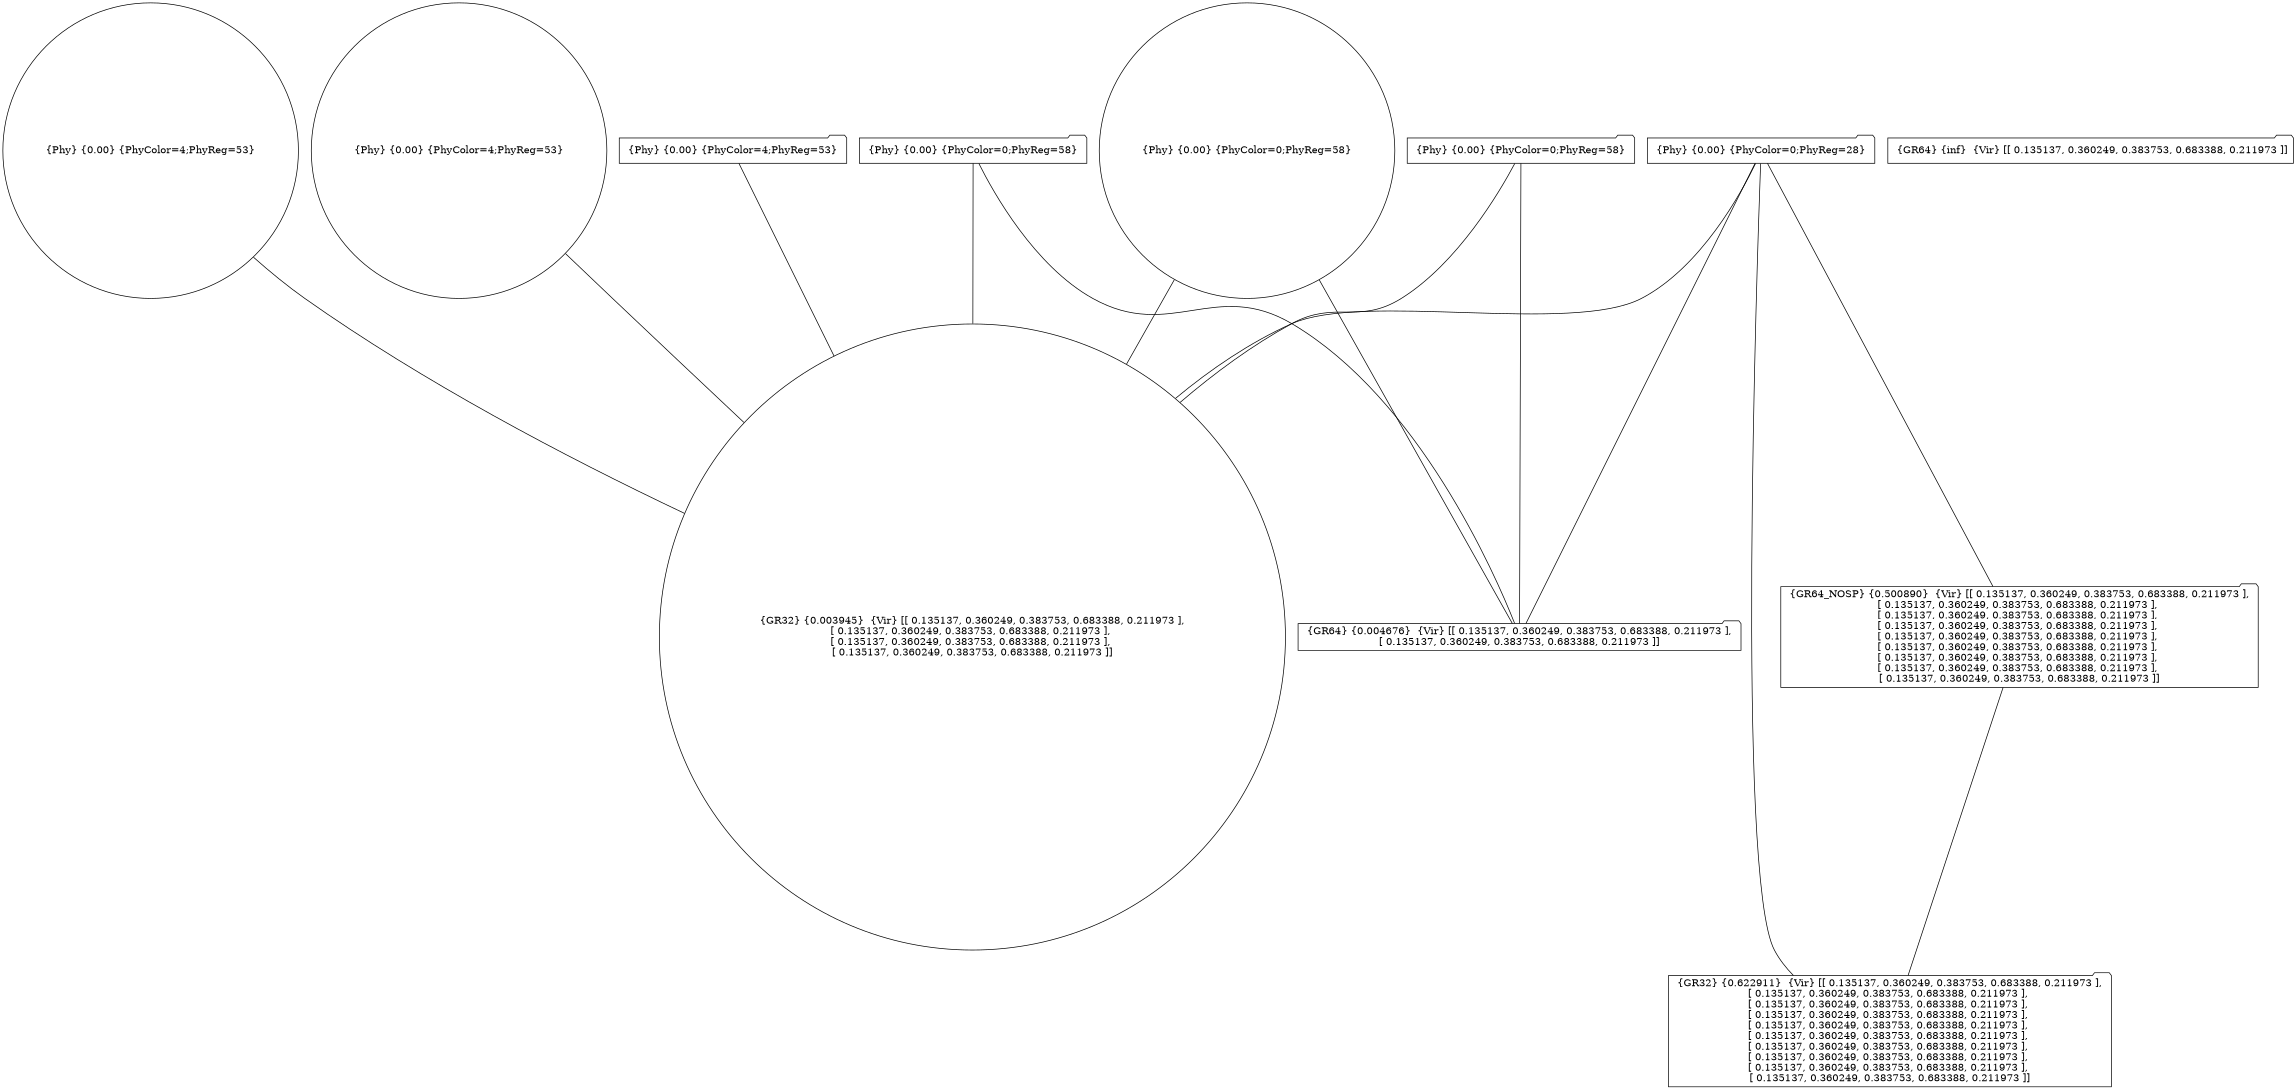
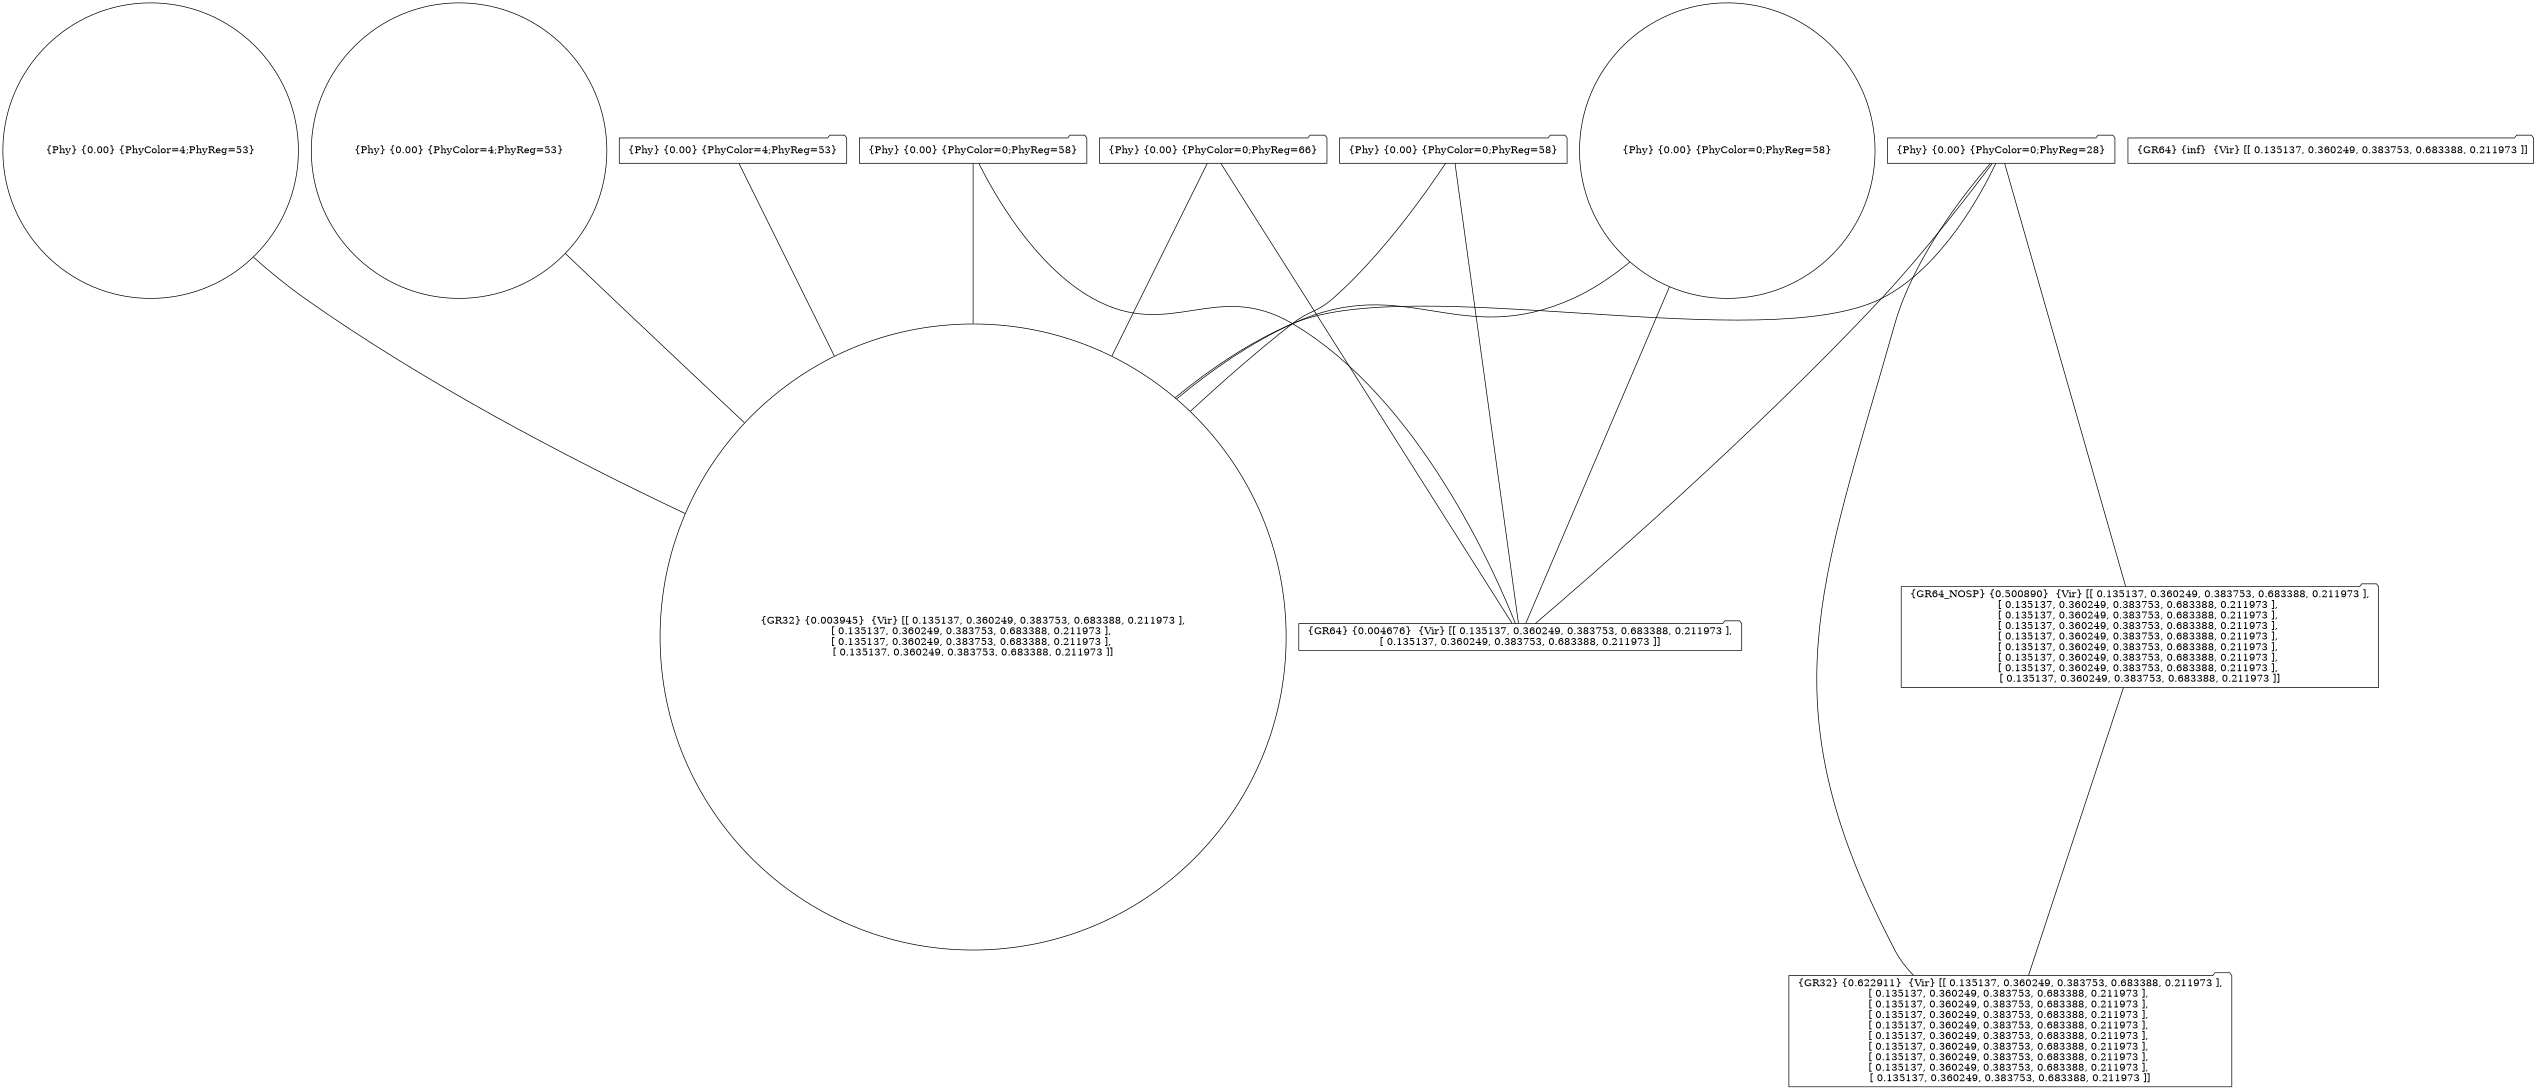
none -> (1213, 151)
